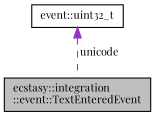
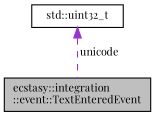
(78, 16) -> (78, 16)
